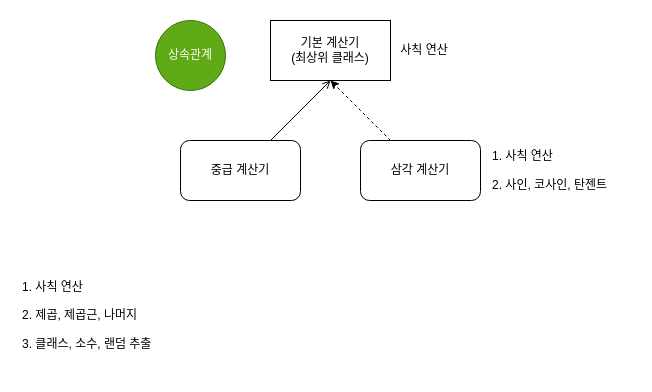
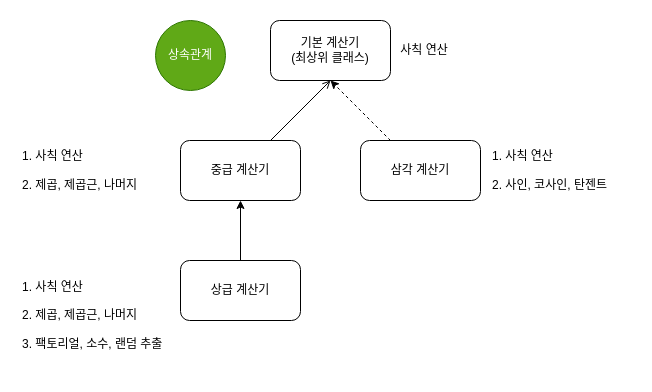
(331, 51) -> (331, 51)
none -> (91, 171)
none -> (241, 234)
none -> (241, 291)
(92, 316) -> (98, 316)
